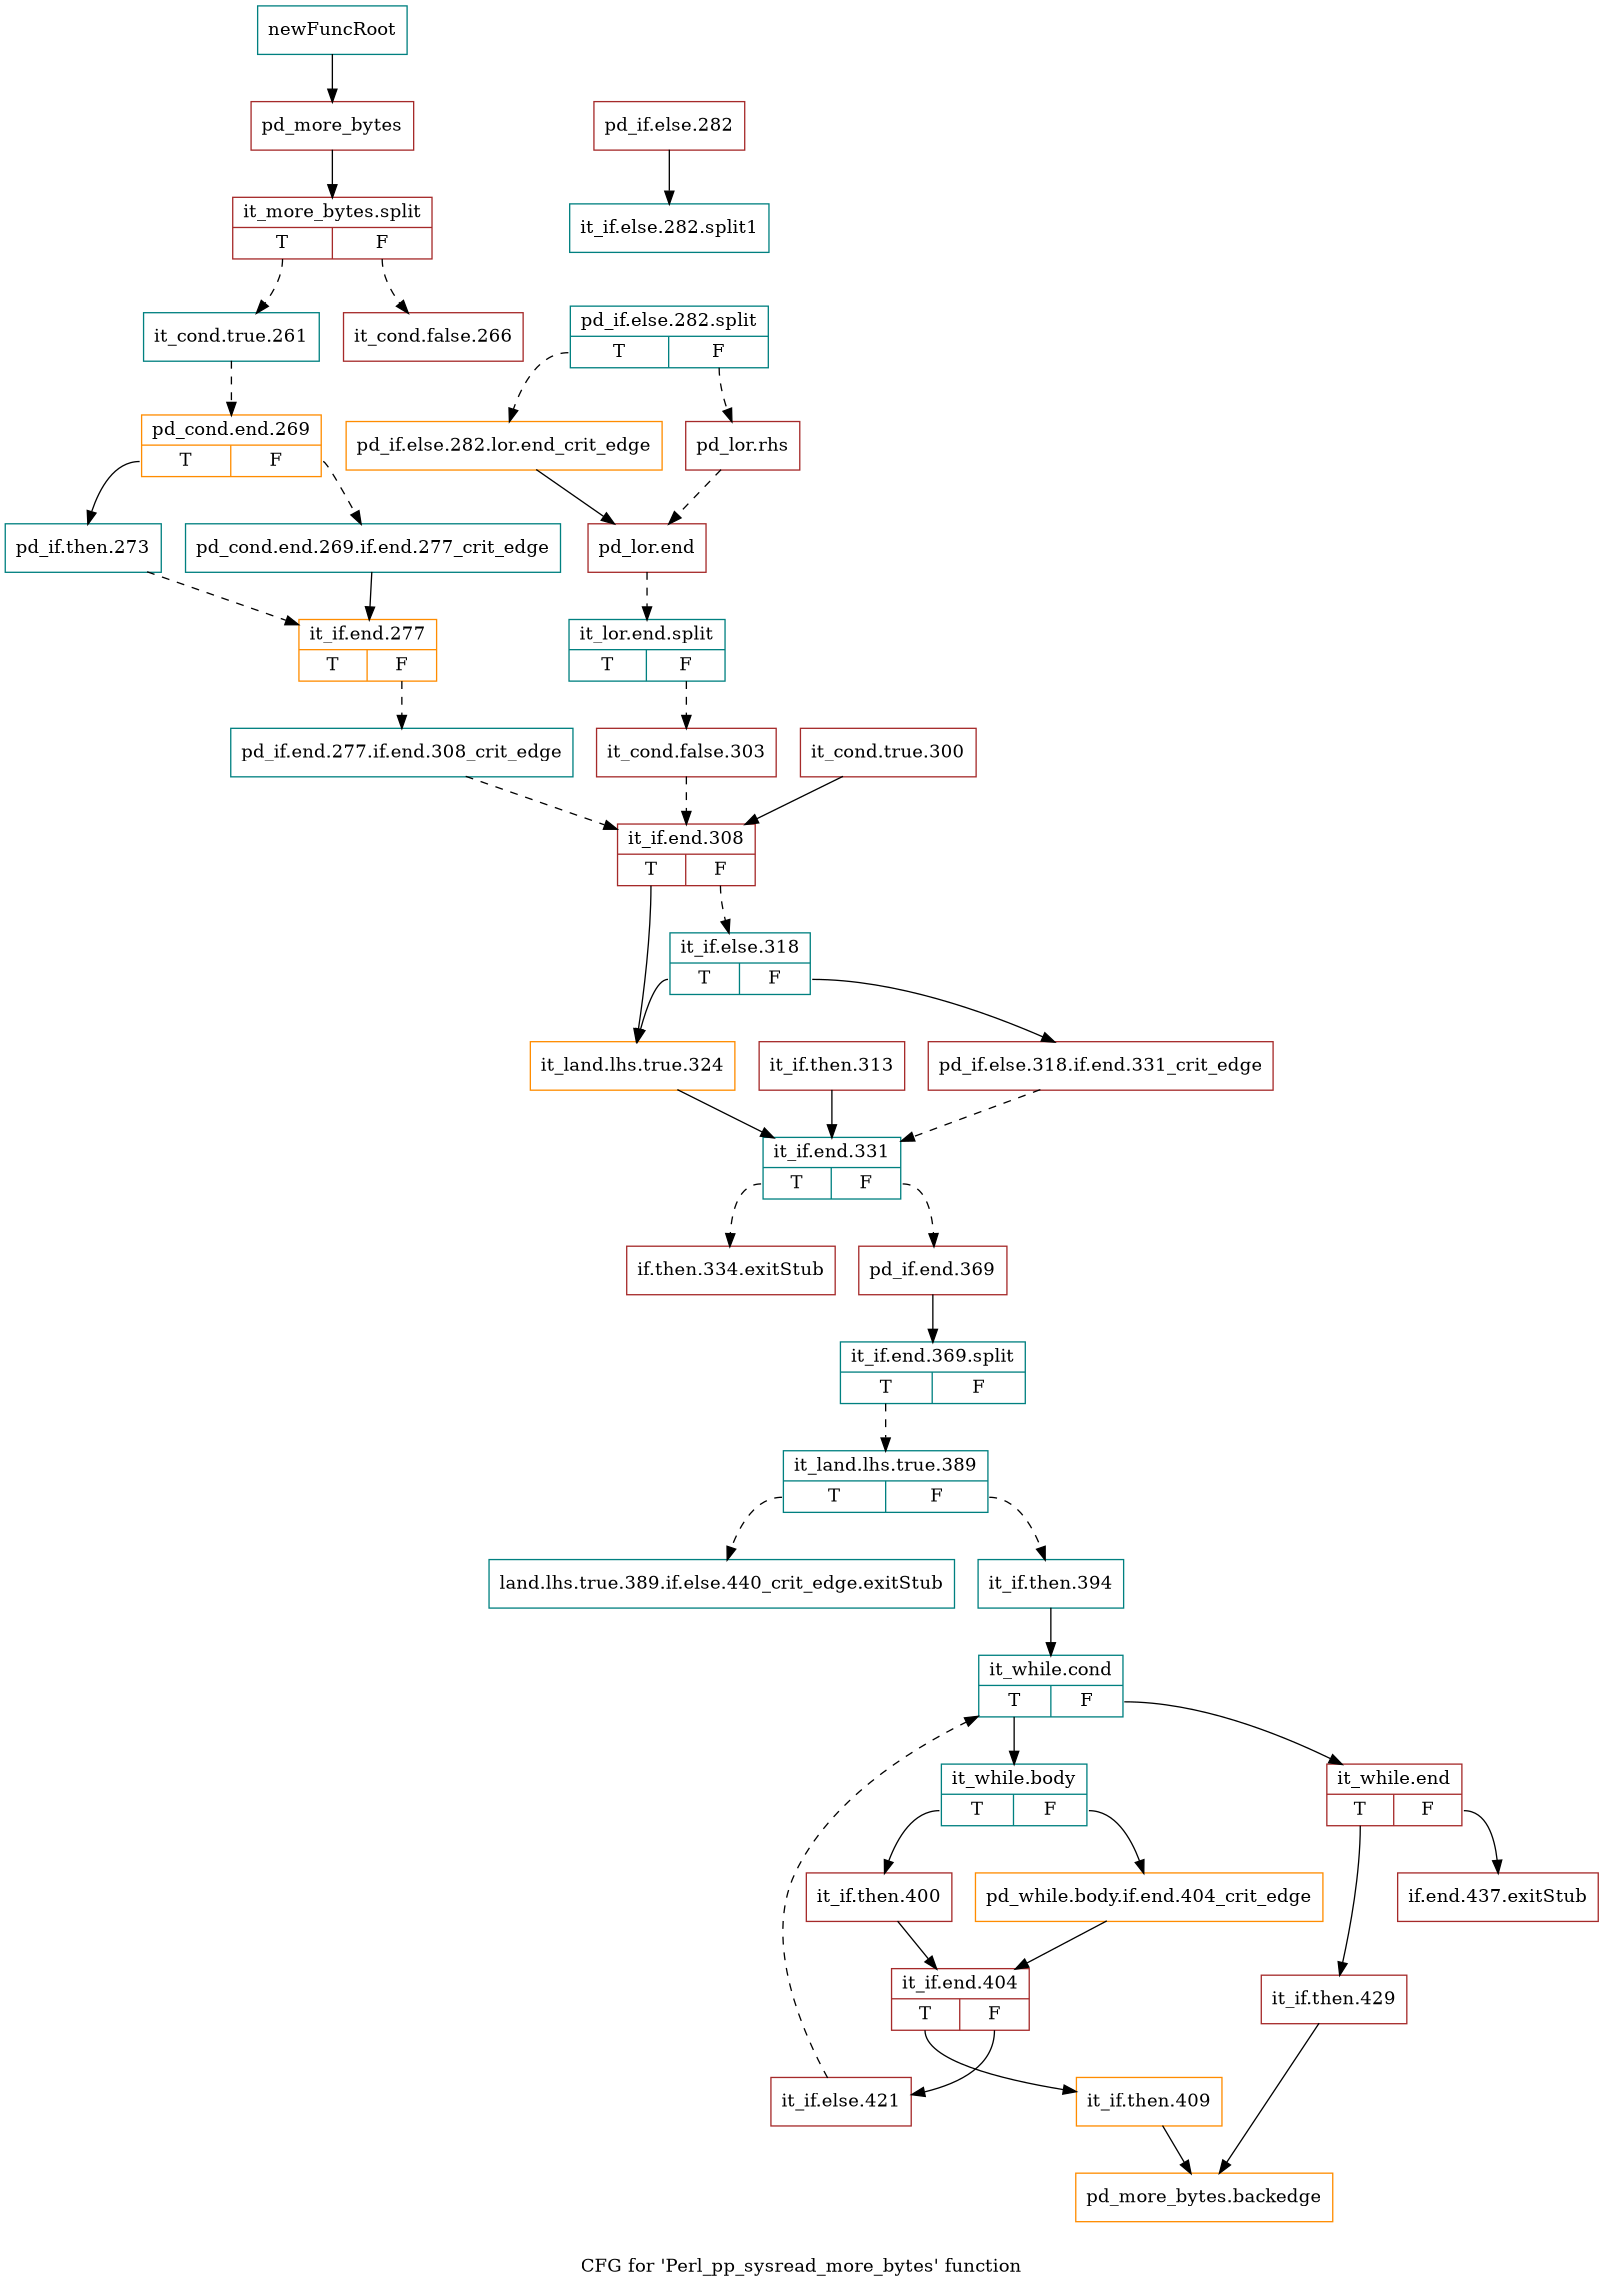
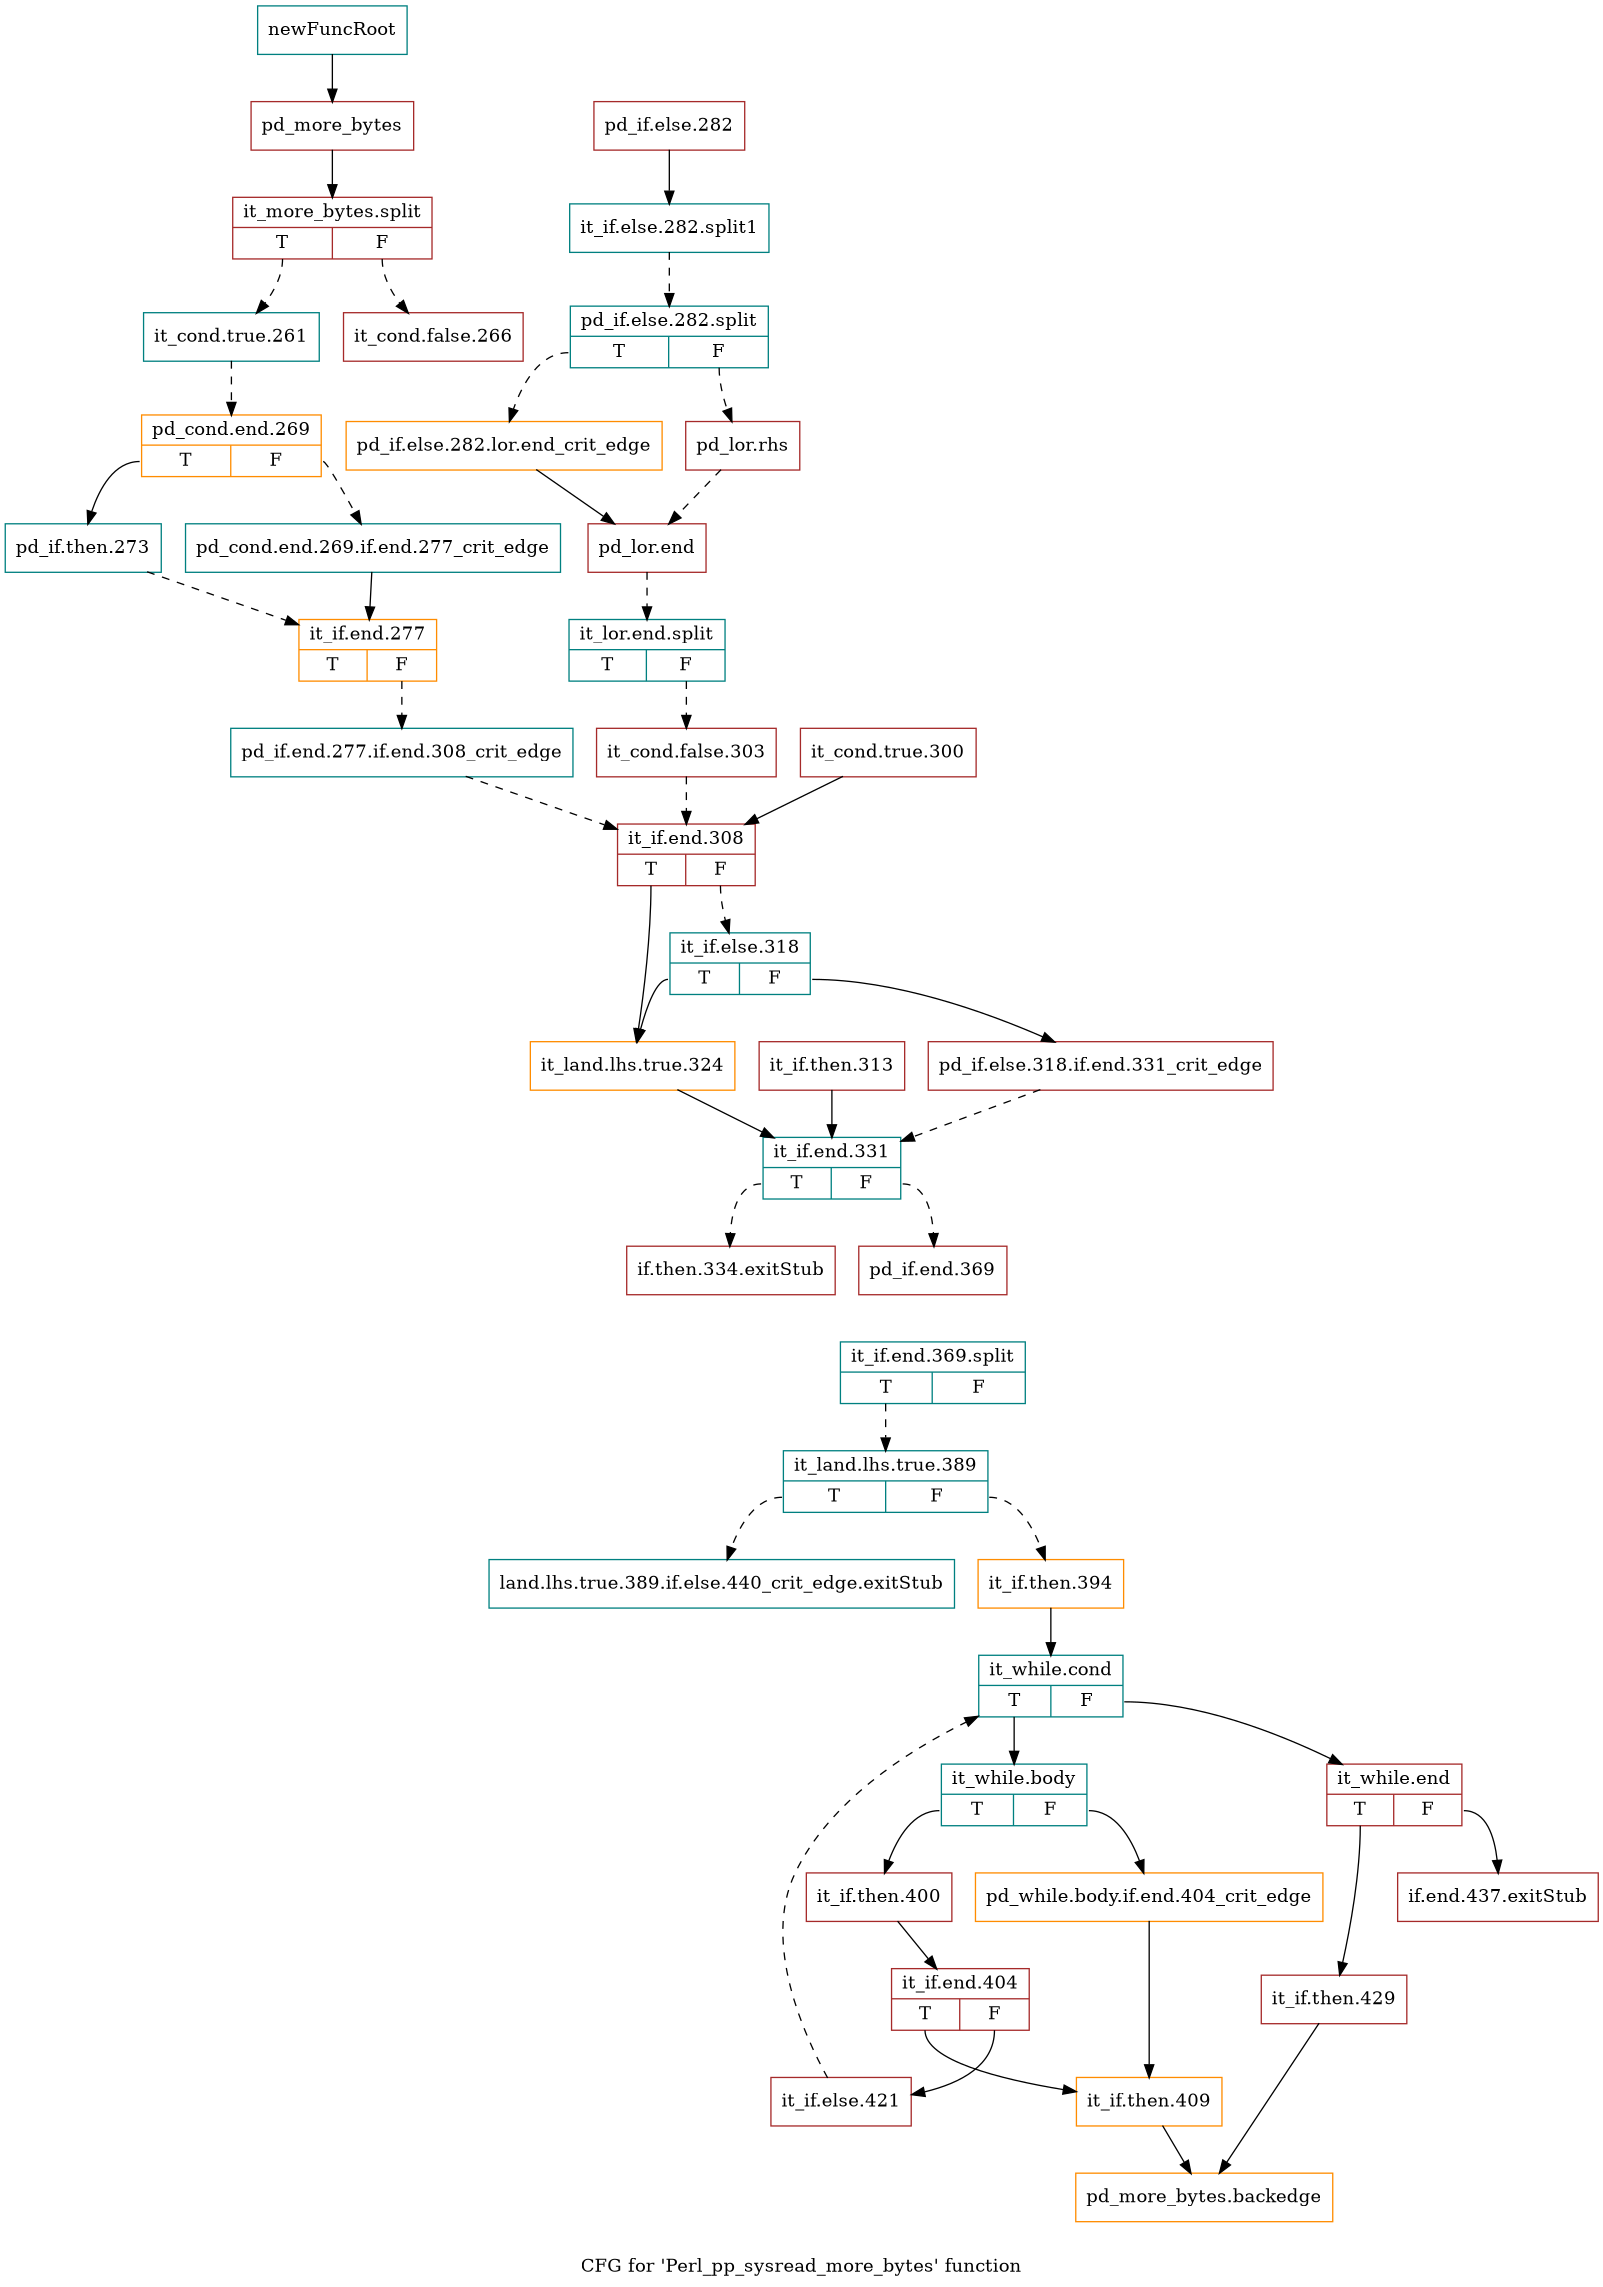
none -> (669, 273)
(933, 1312) -> none
(1051, 1584) -> (1051, 1584)
(1067, 1942) -> (1149, 1993)
